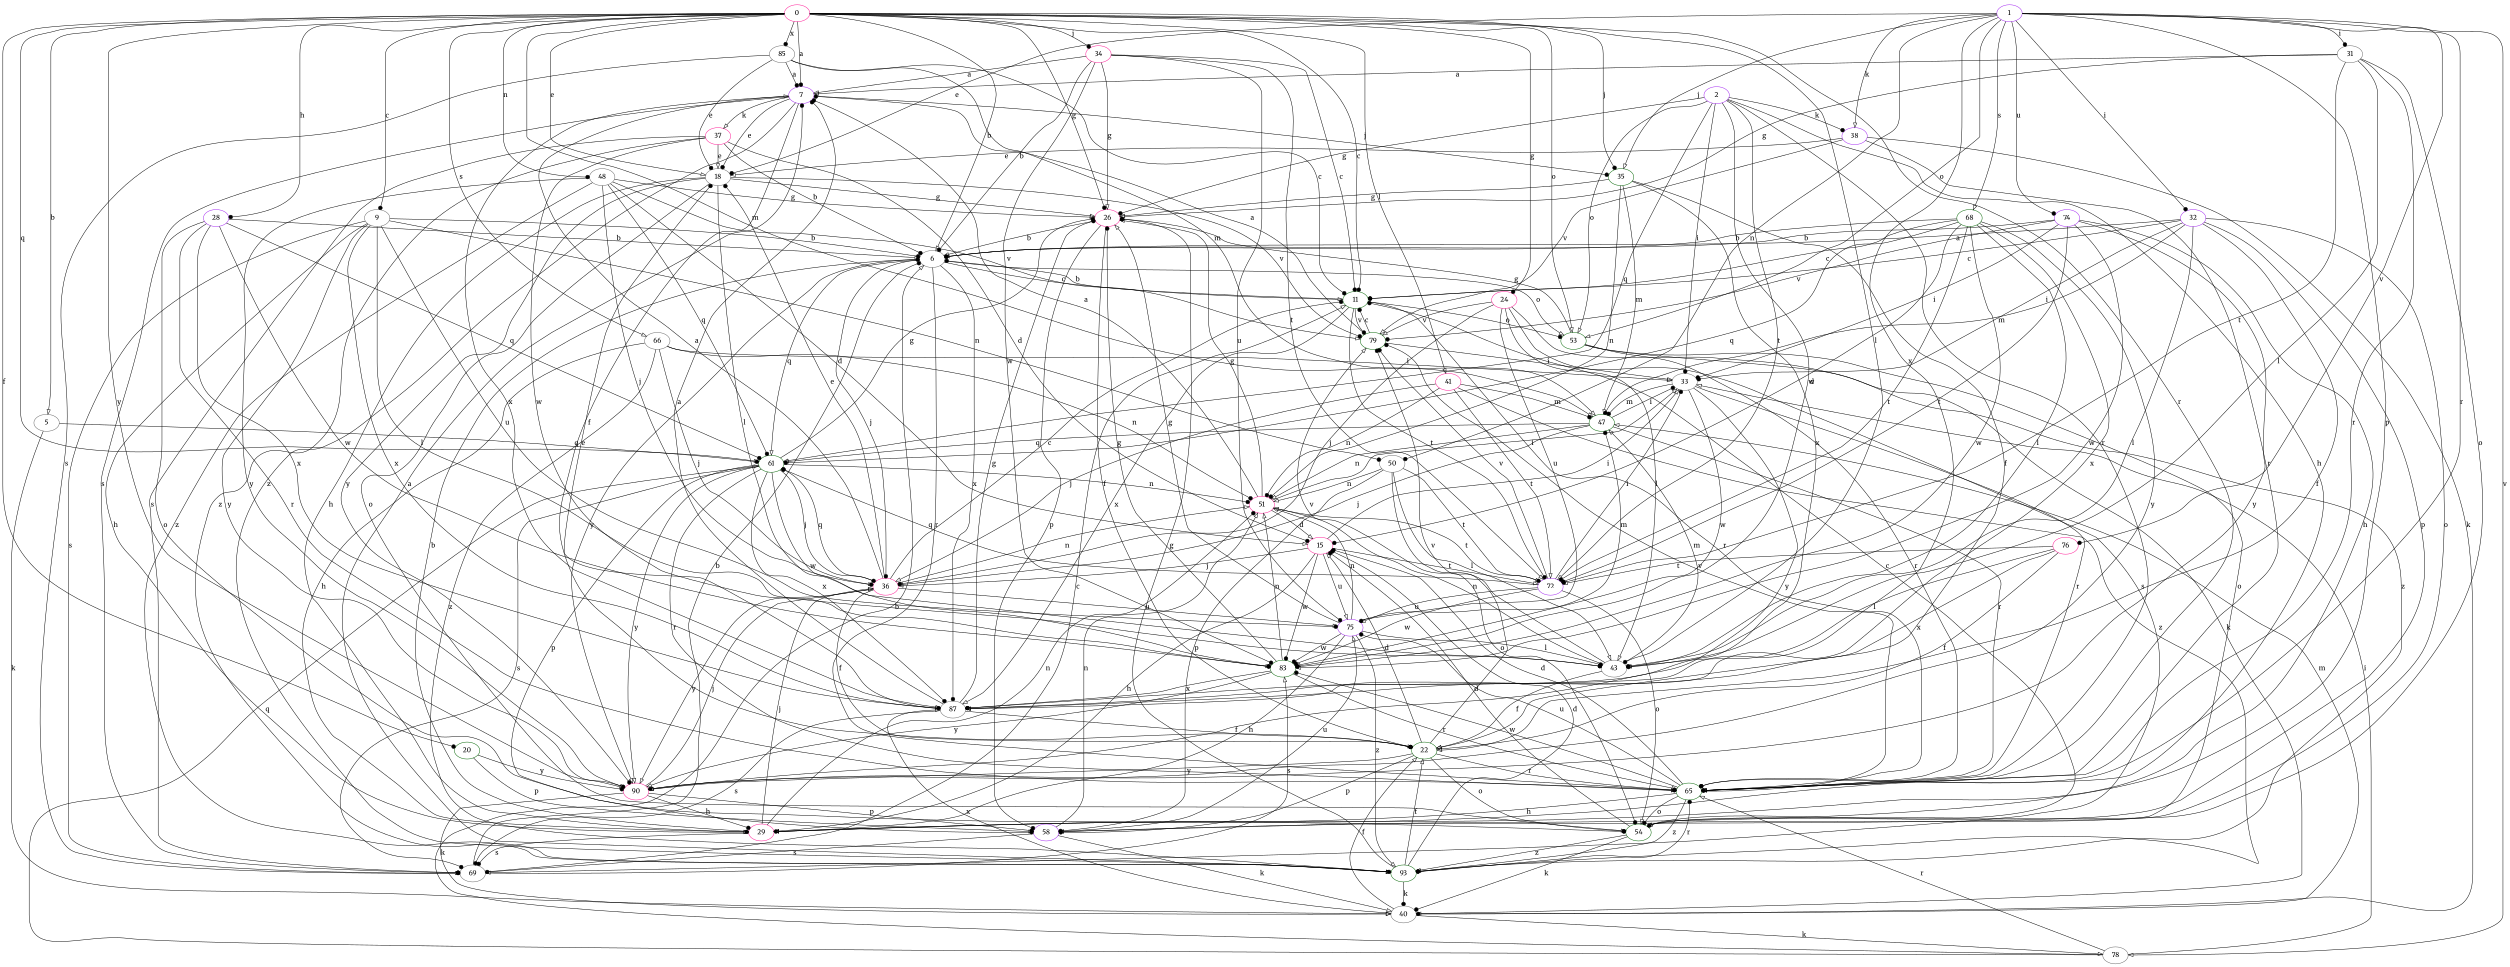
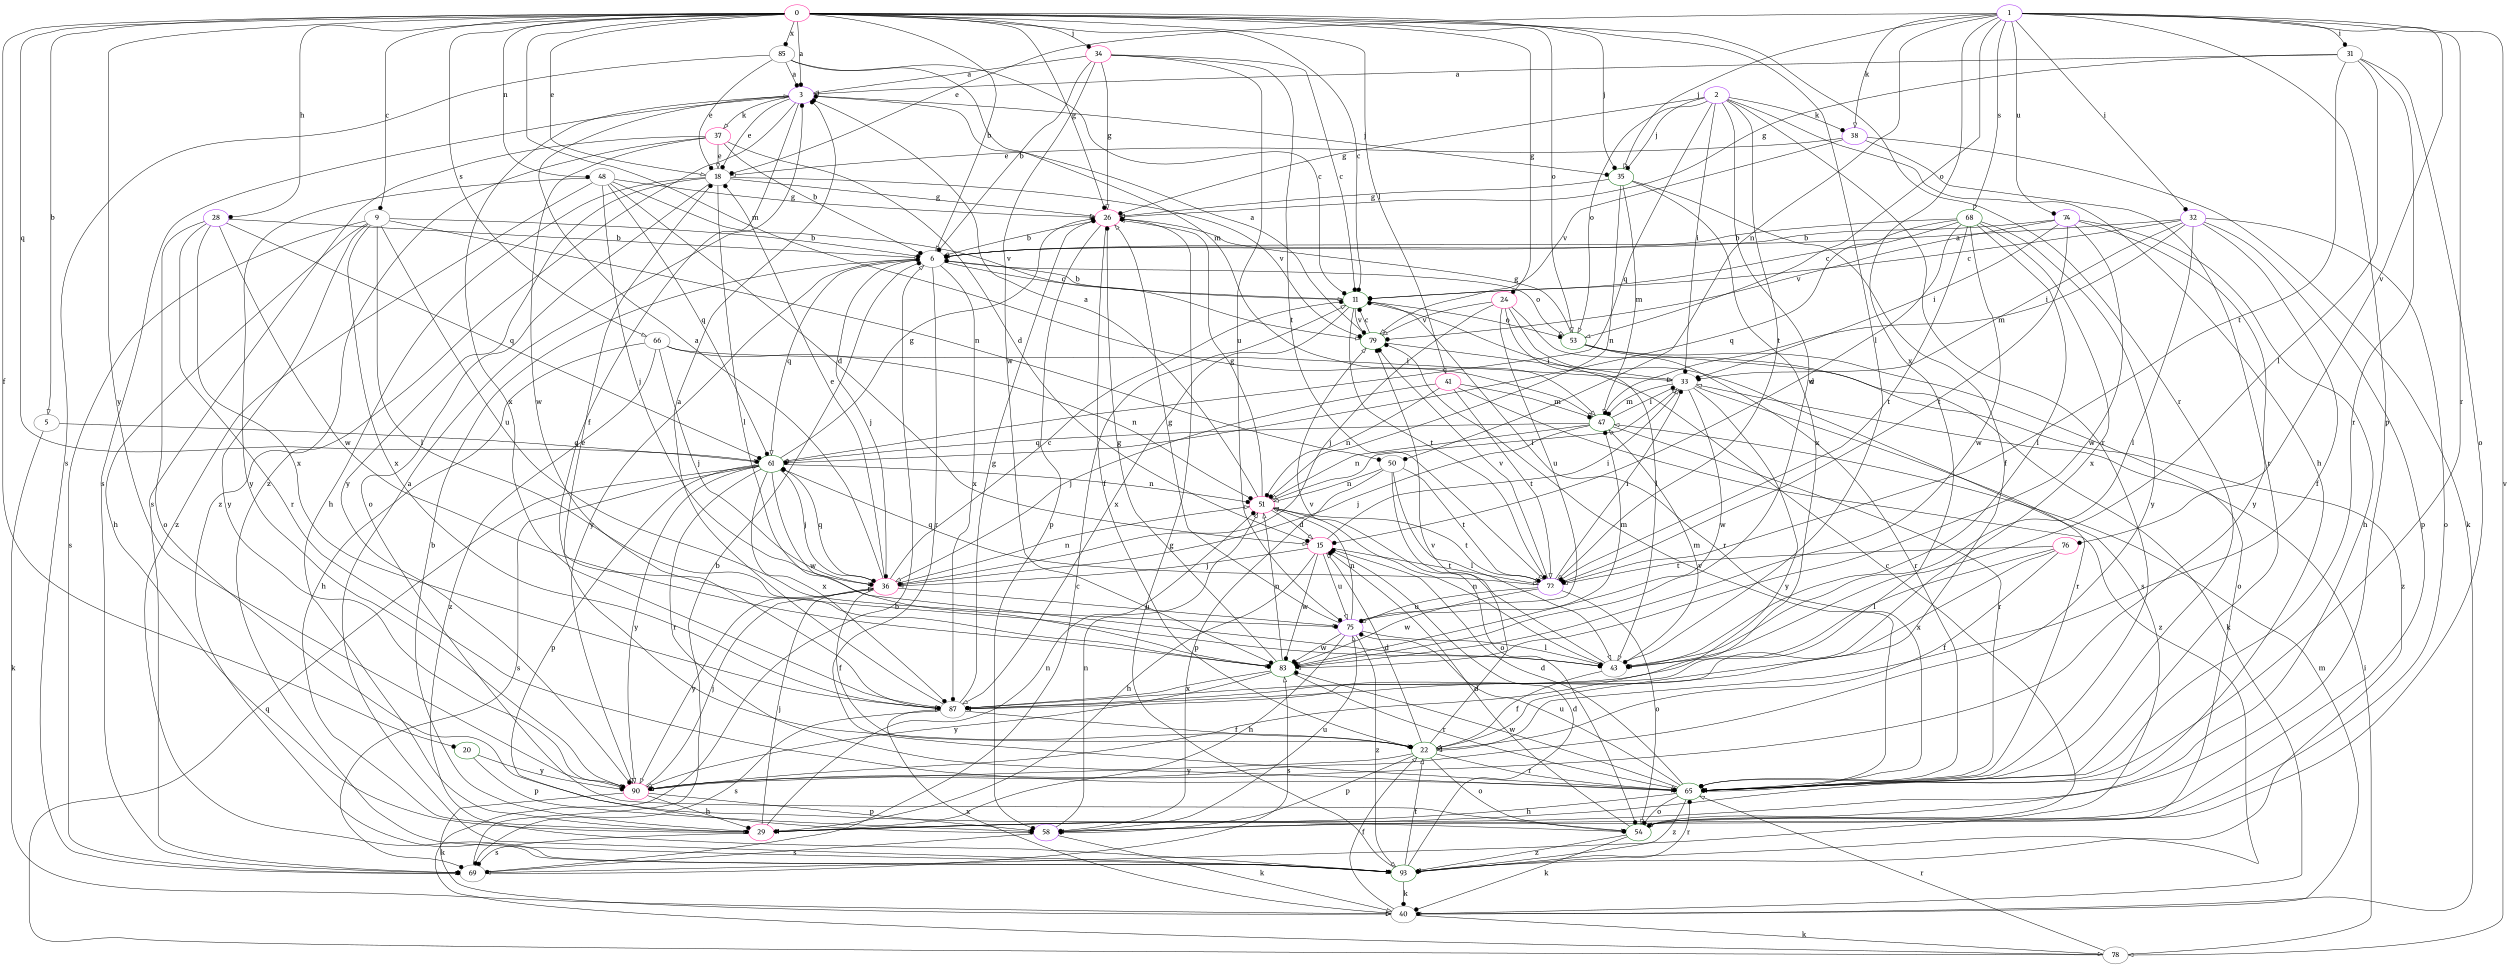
(801, 95) -> (801, 95)
none -> (1659, 123)
